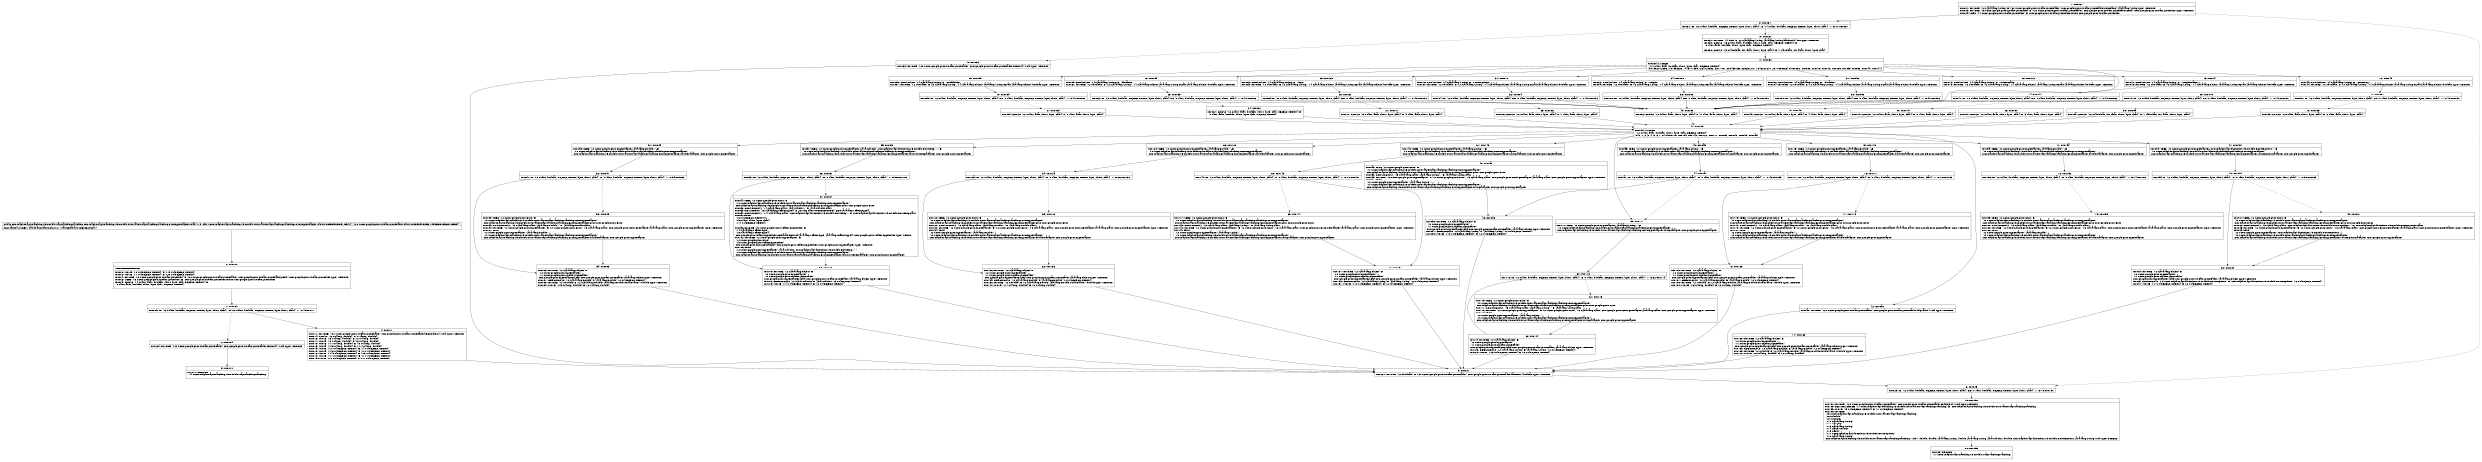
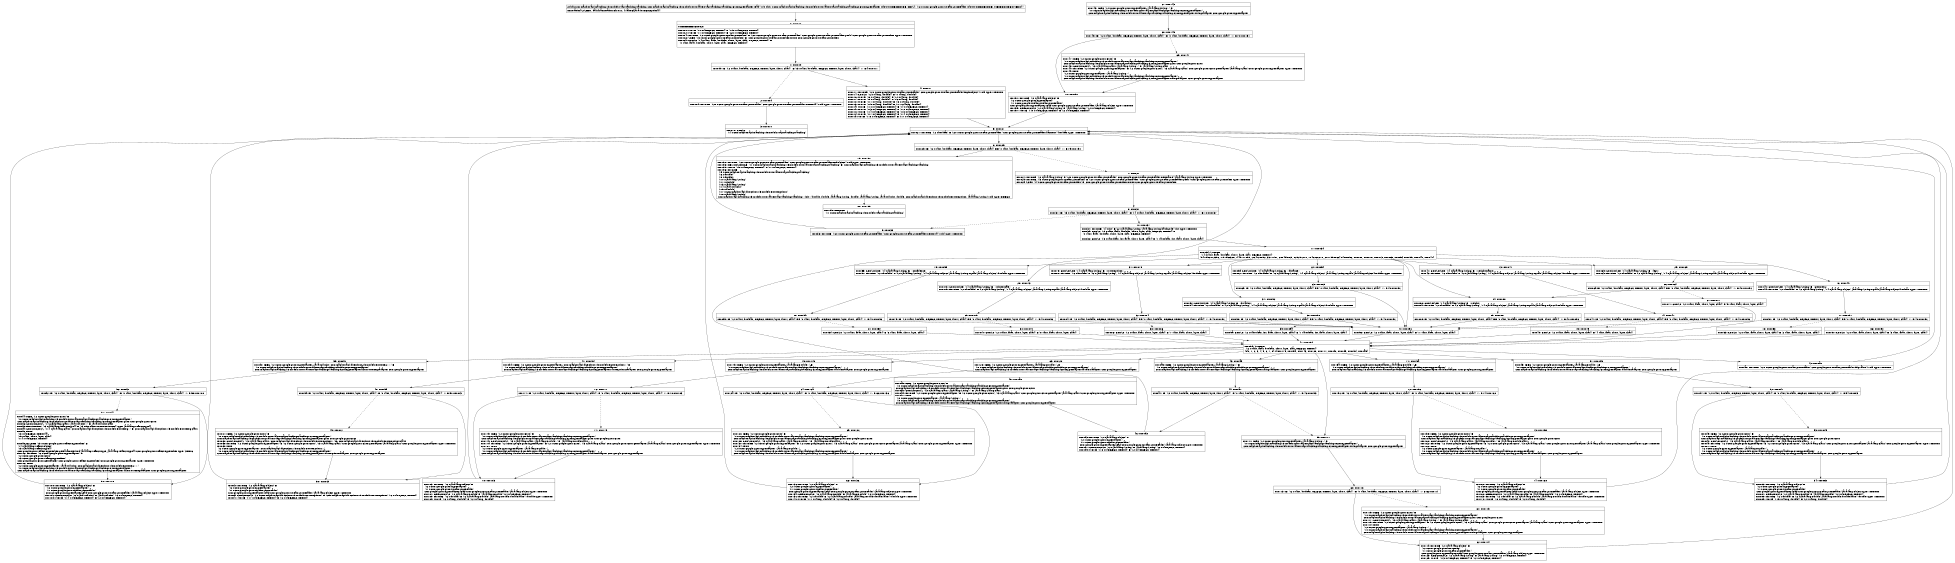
(1534, 103) -> (1592, 294)
(1255, 113) -> none
(1595, 140) -> none
(752, 230) -> (34, 446)
(2479, 263) -> (1060, 161)
(1359, 276) -> (1036, 103)
(1474, 294) -> (1368, 538)
none -> (997, 302)
none -> (1301, 323)
(1491, 342) -> (1441, 548)
(198, 372) -> (737, 130)
(1832, 431) -> (726, 189)
none -> (1414, 462)
none -> (1541, 466)
